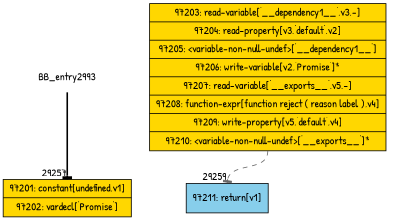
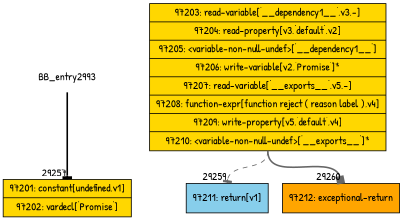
none -> (341, 198)
